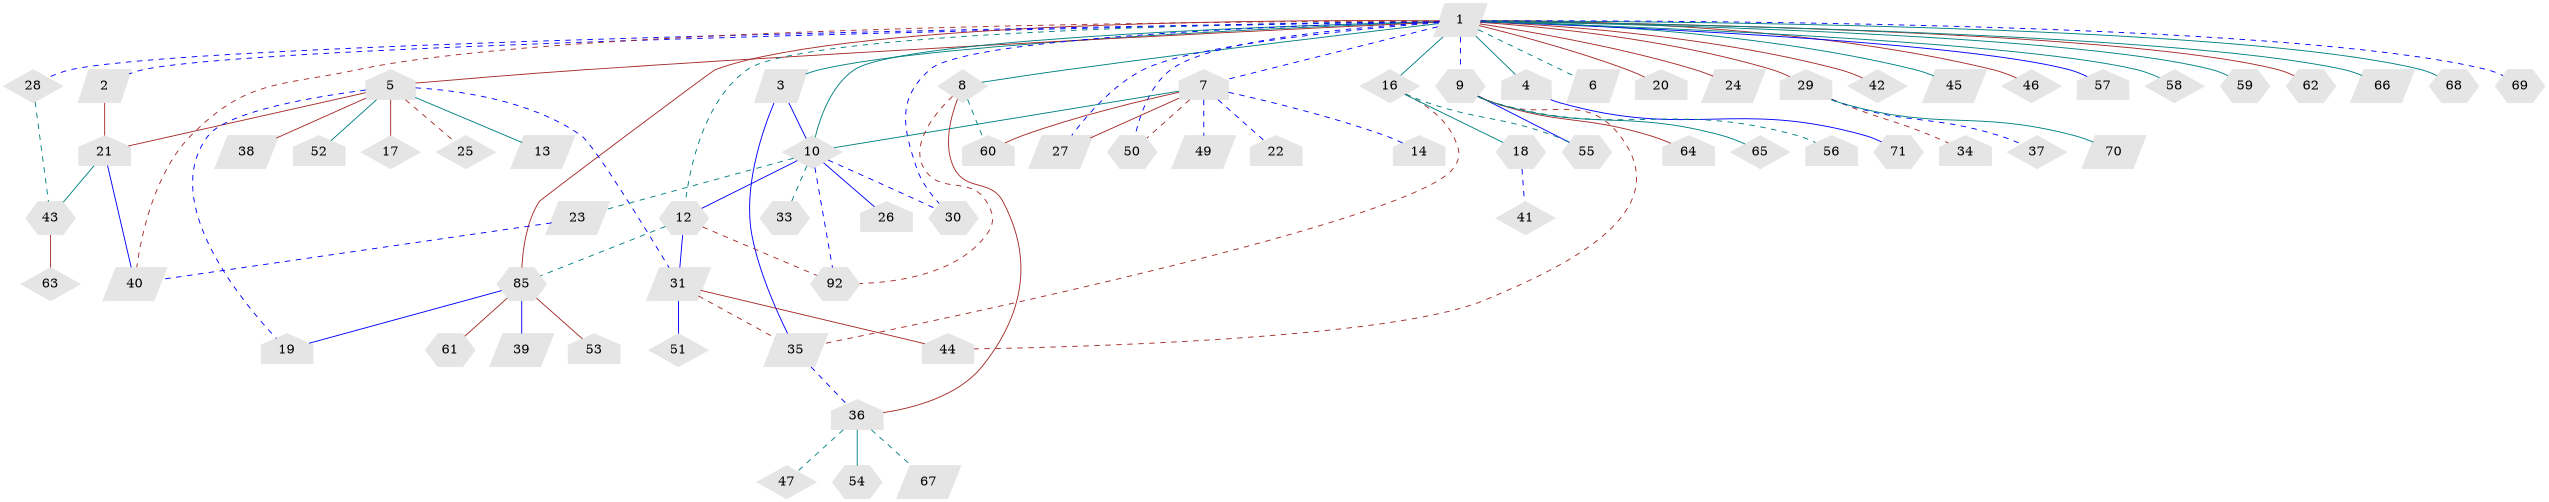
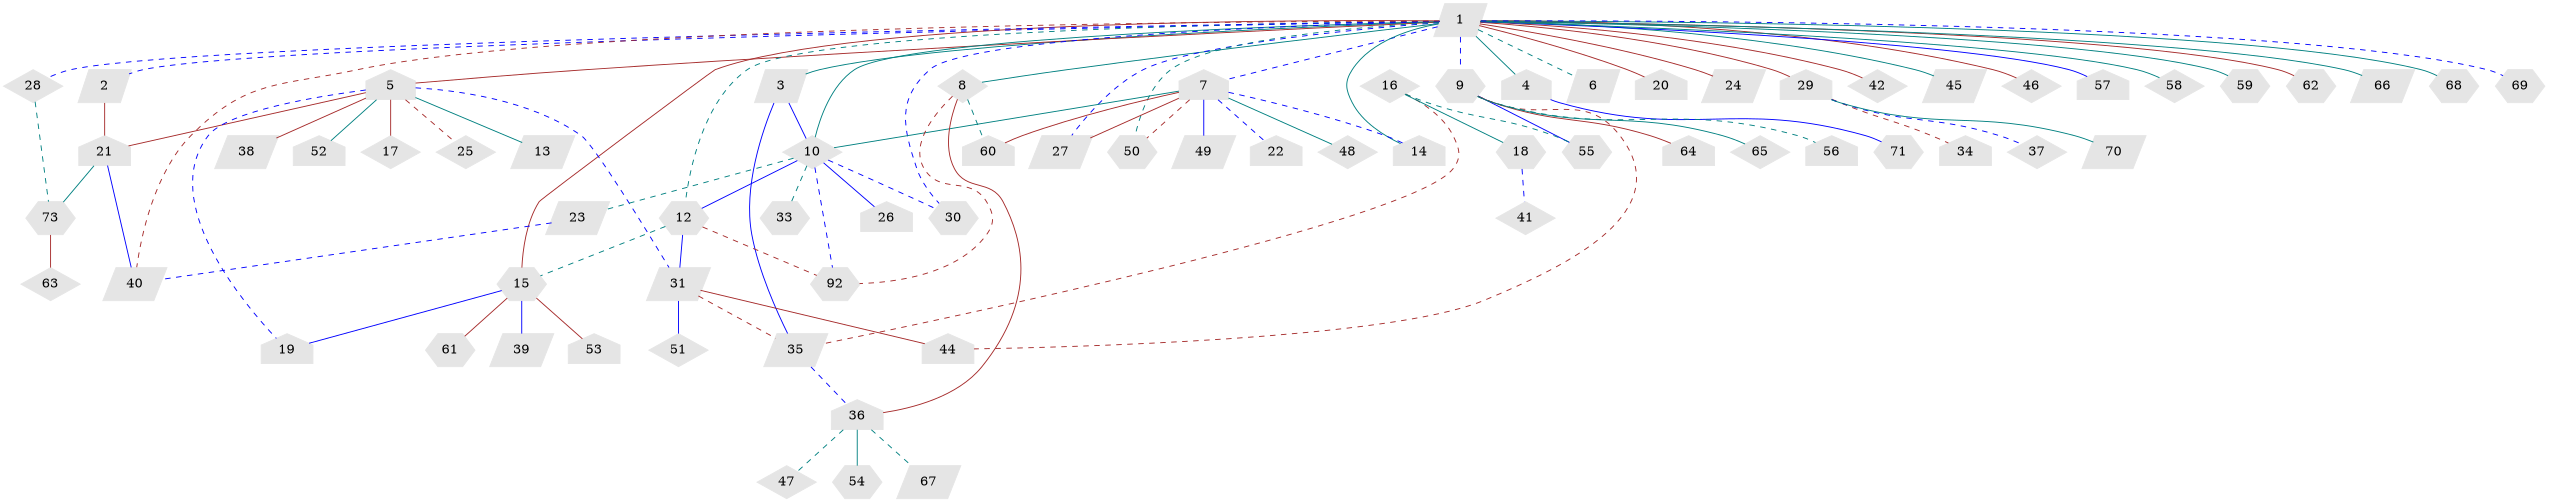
(1422, 56) -> (1352, 69)
(1181, 64) -> (1181, 64)
(1204, 118) -> (1204, 118)
none -> (1348, 152)
(51, 218) -> (51, 218)
(522, 284) -> (522, 284)
